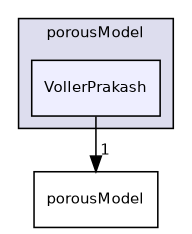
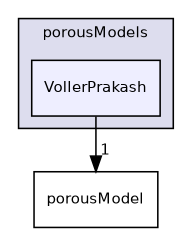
(96, 33) -> (96, 33)
